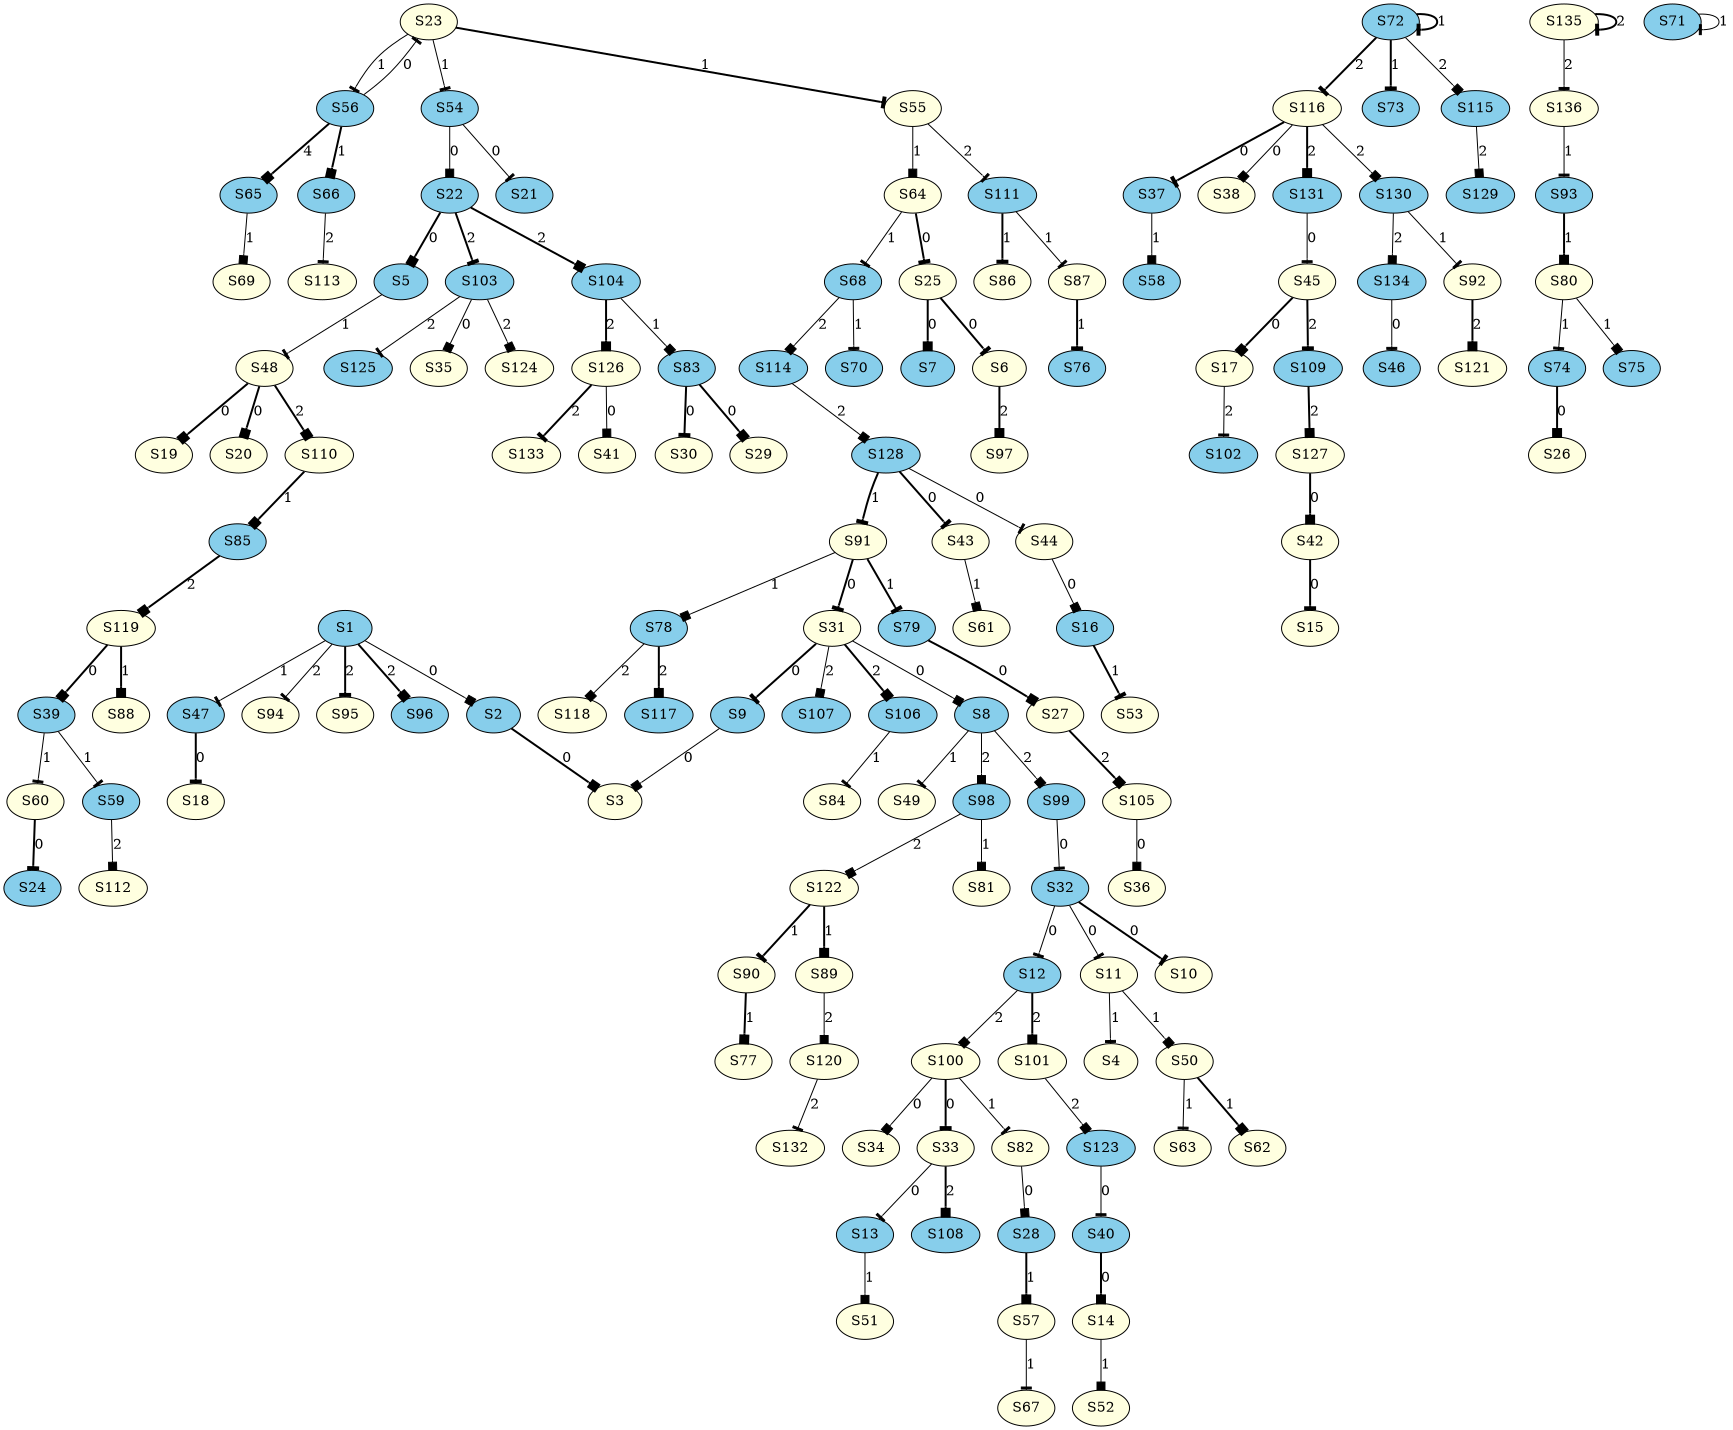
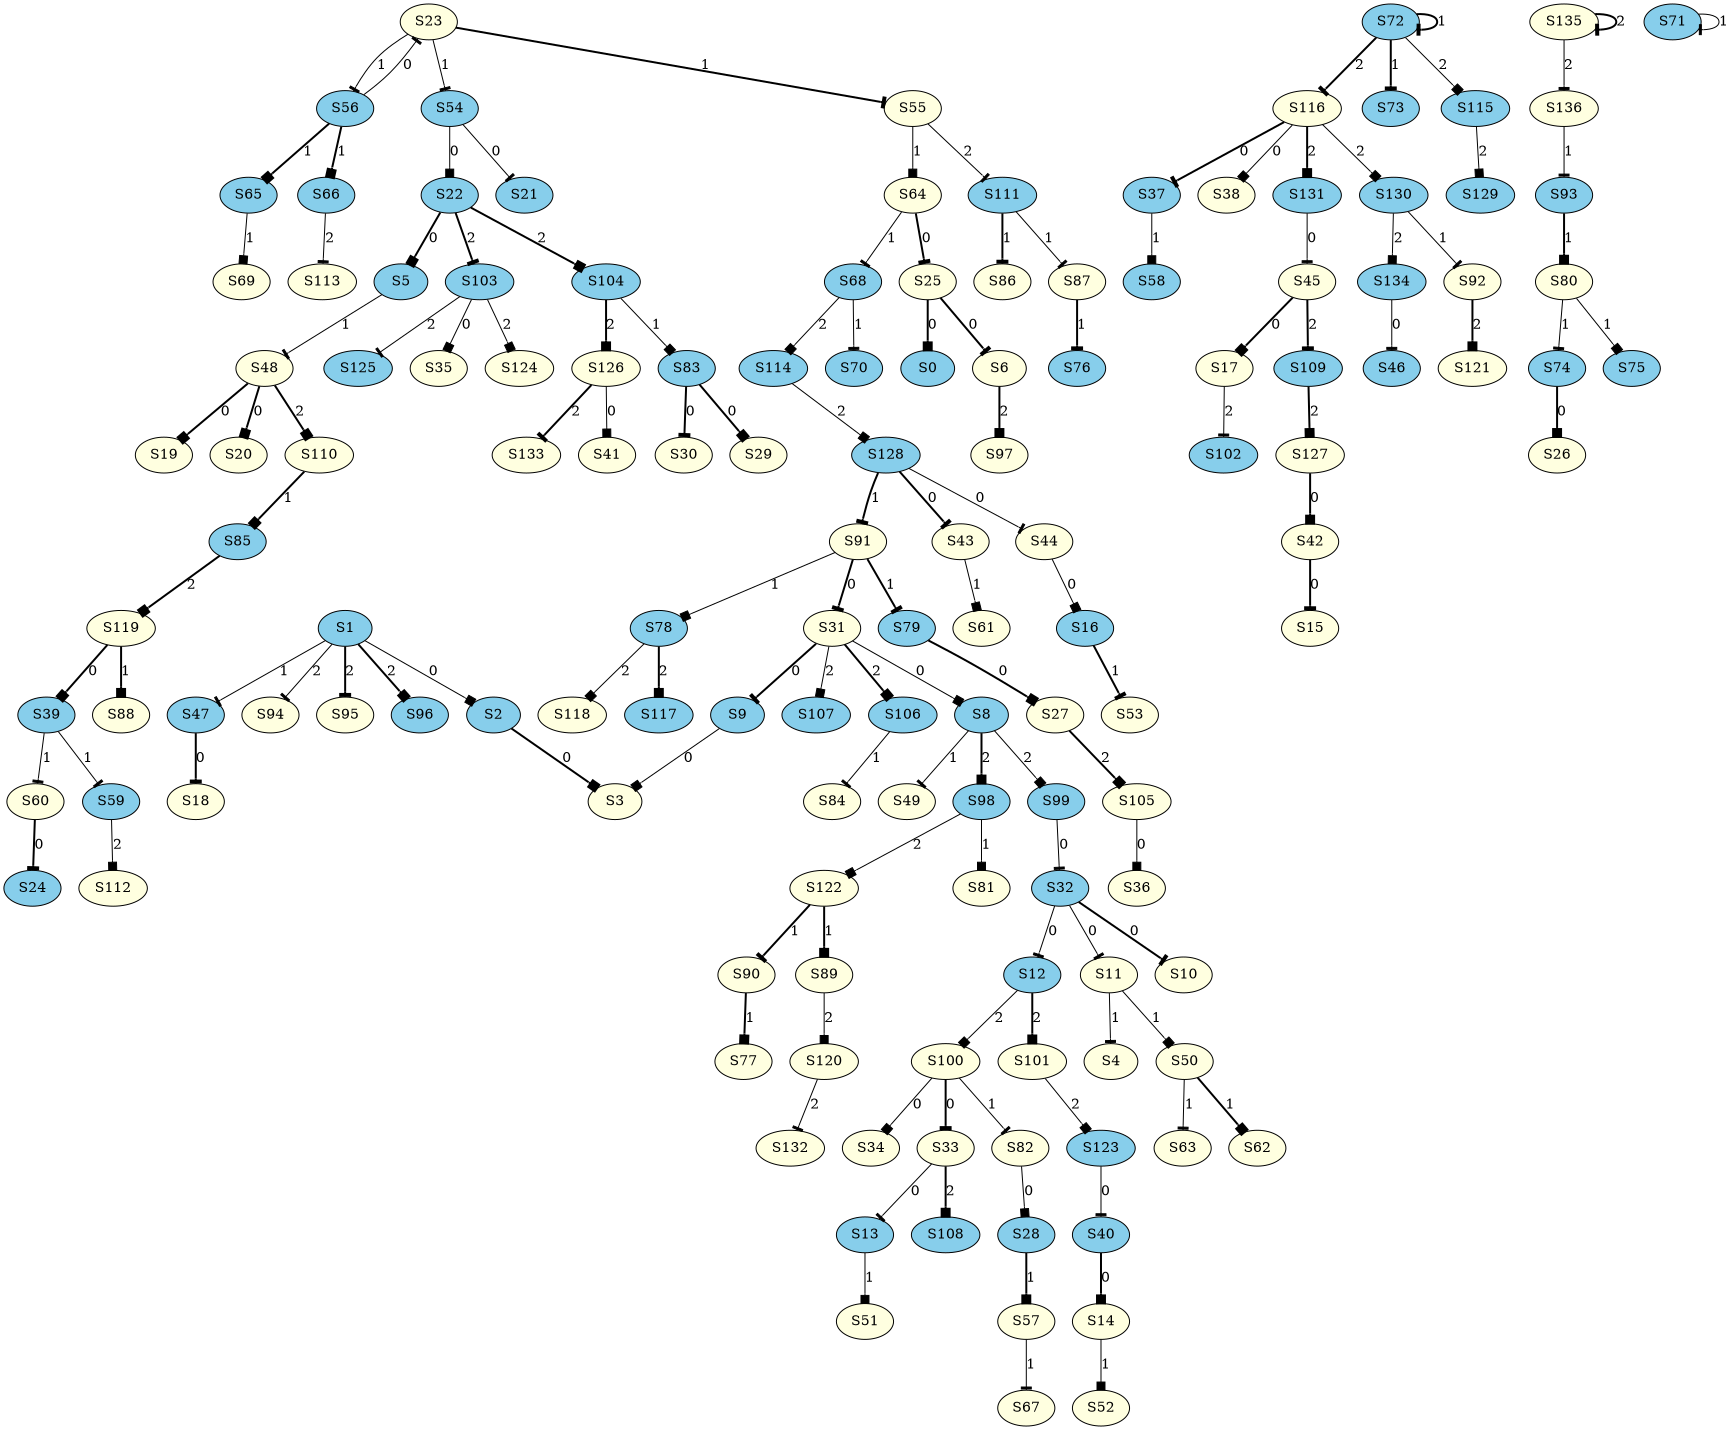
(308, 152) -> (308, 152)
(928, 368) -> (928, 368)
(981, 753) -> (981, 753)
